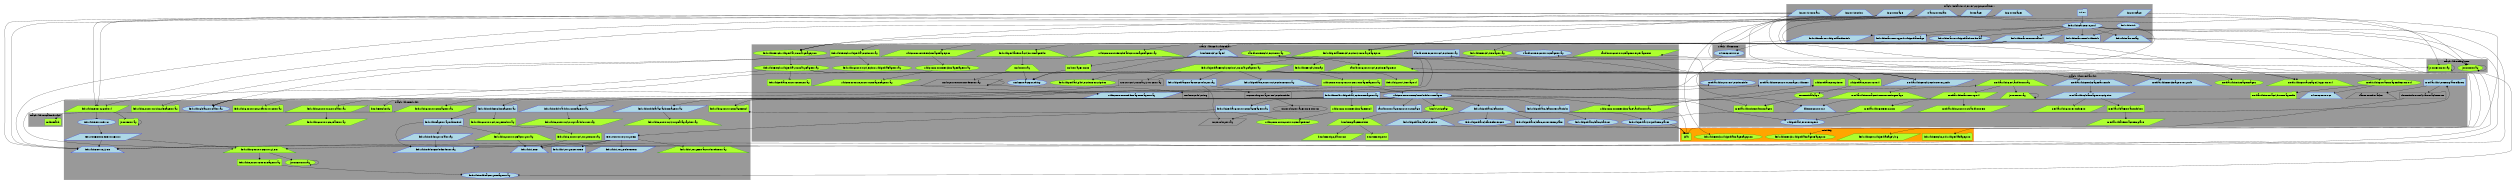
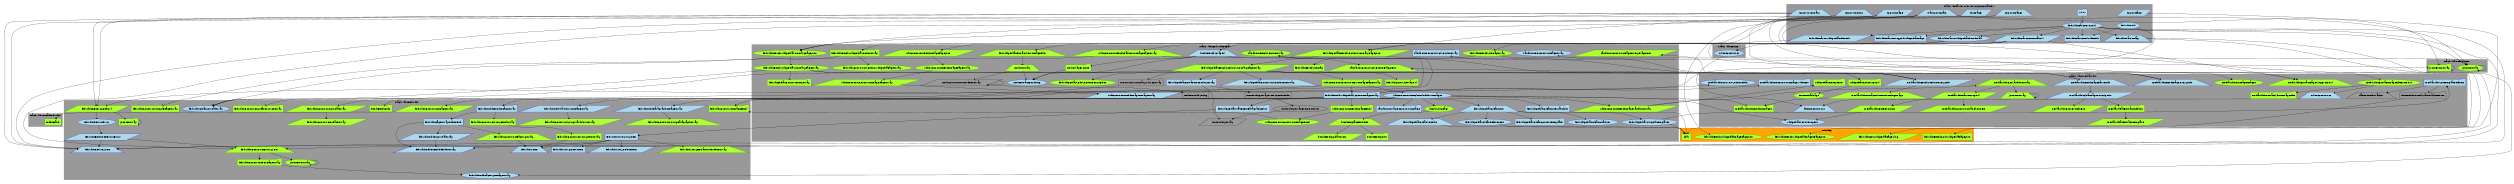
(1243, 109) -> (1243, 109)
